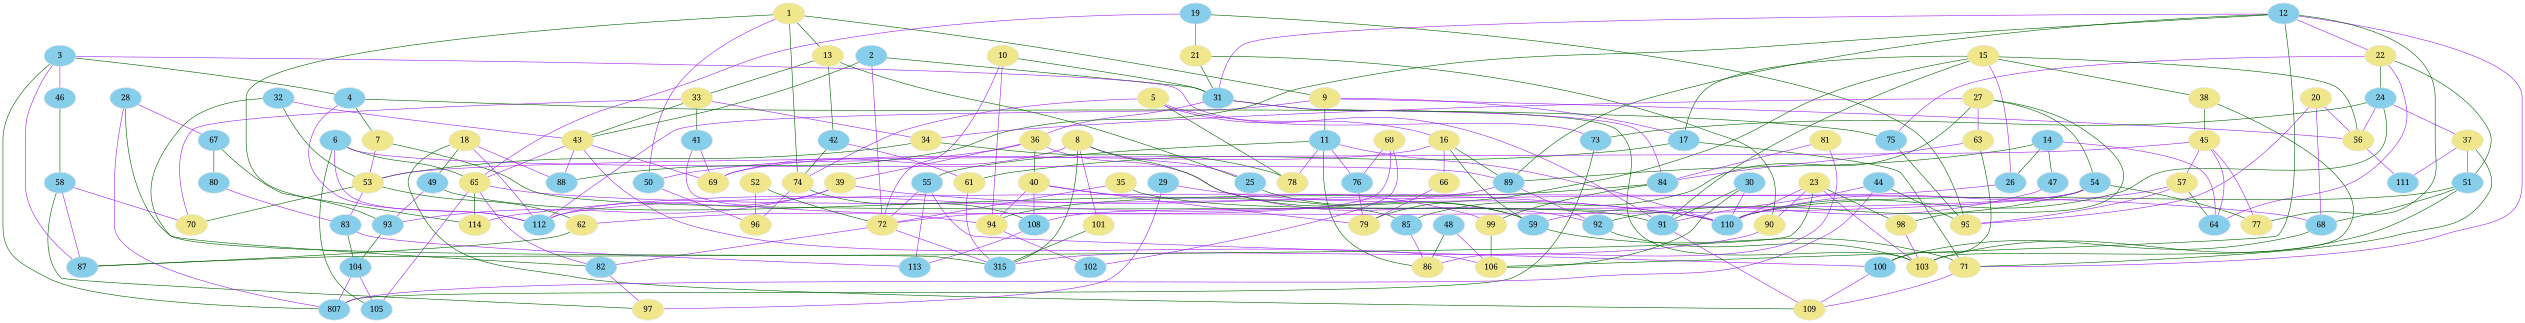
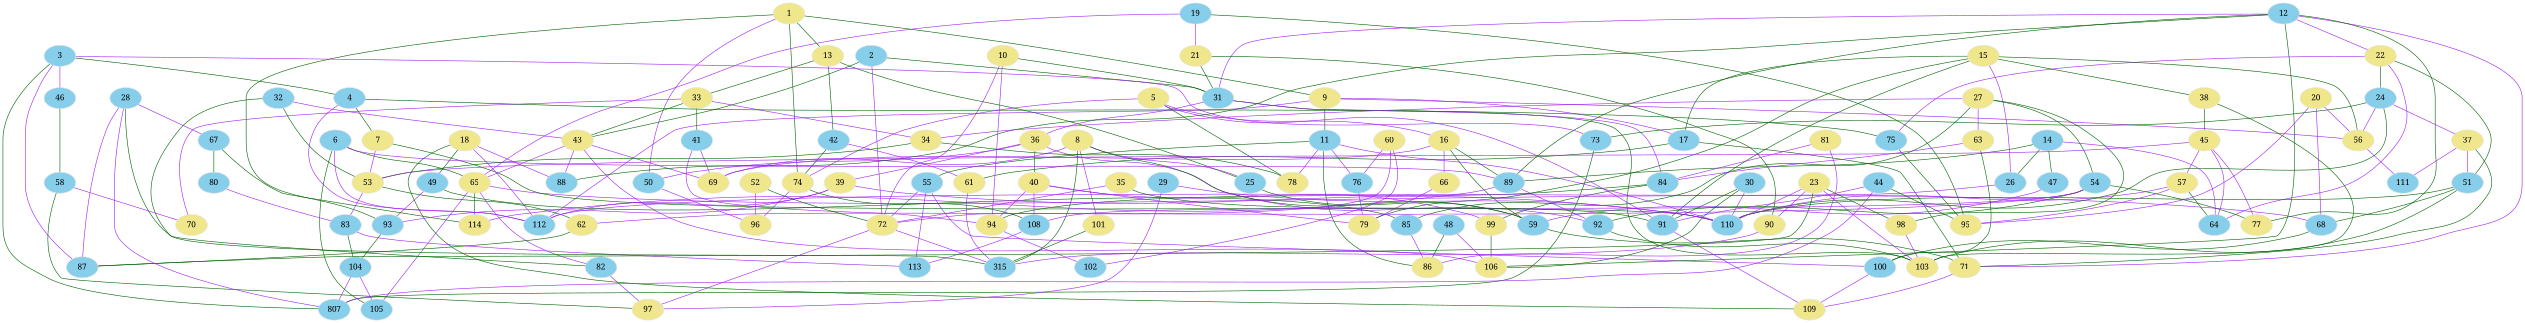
(283, 203) -> none
(71, 225) -> (92, 180)
(742, 246) -> (765, 267)
